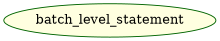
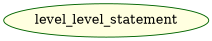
(110, 20) -> (106, 20)
